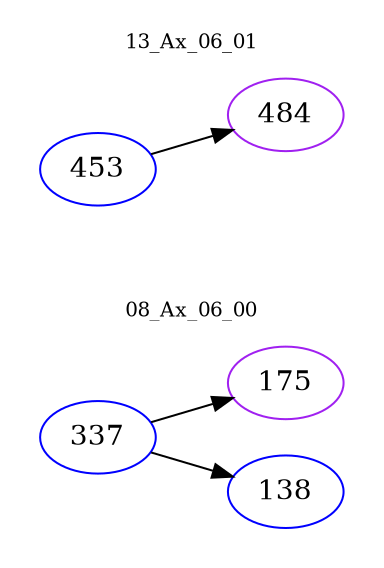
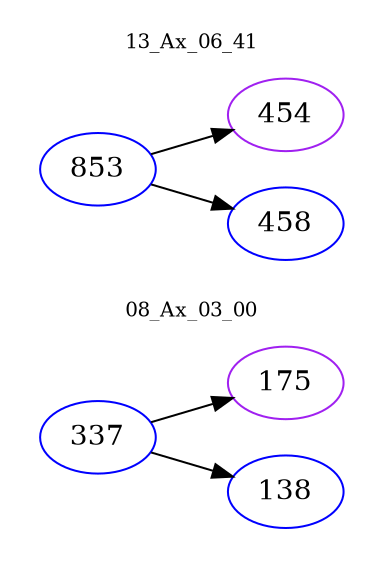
(192, 43) -> (192, 43)
(286, 115) -> (286, 115)
(98, 169) -> (98, 169)
none -> (286, 224)
(192, 311) -> (192, 311)
